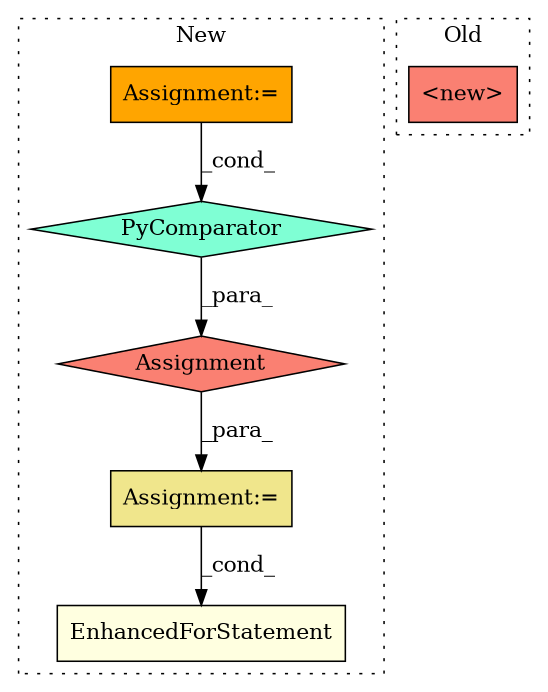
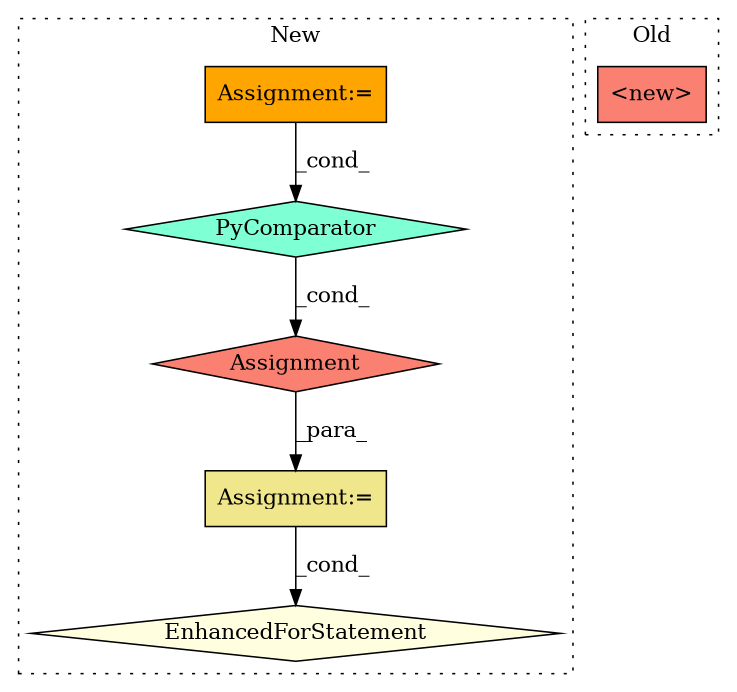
(237, 297) -> (333, 297)
(201, 633) -> (296, 633)
